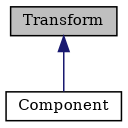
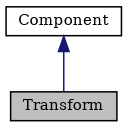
(64, 72) -> (64, 72)
